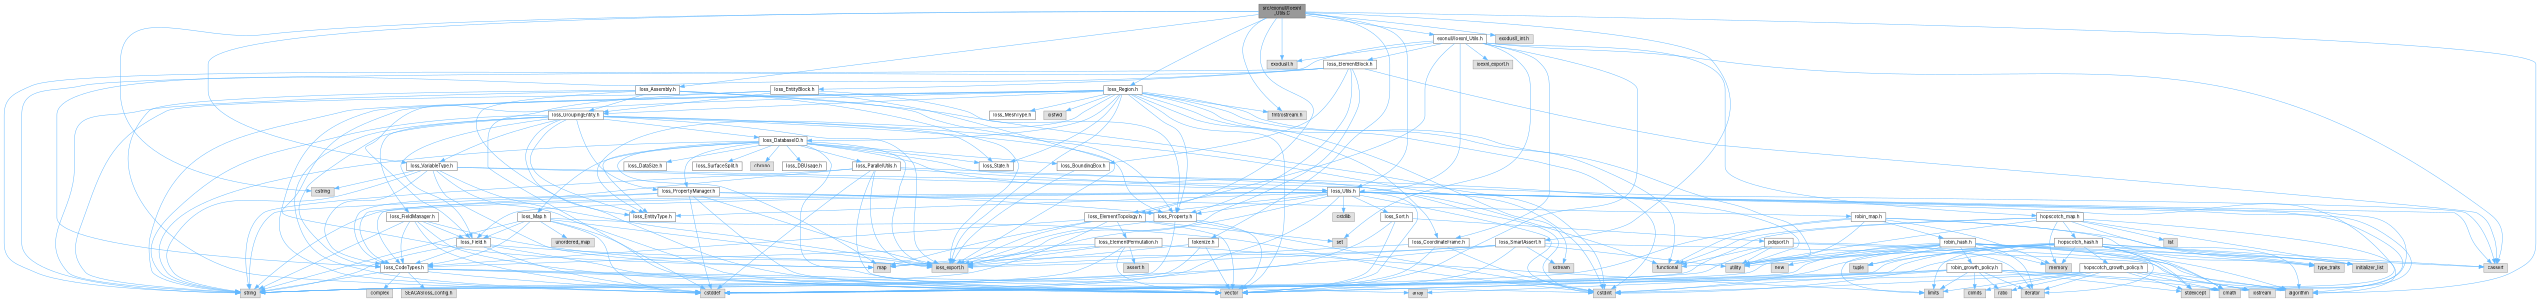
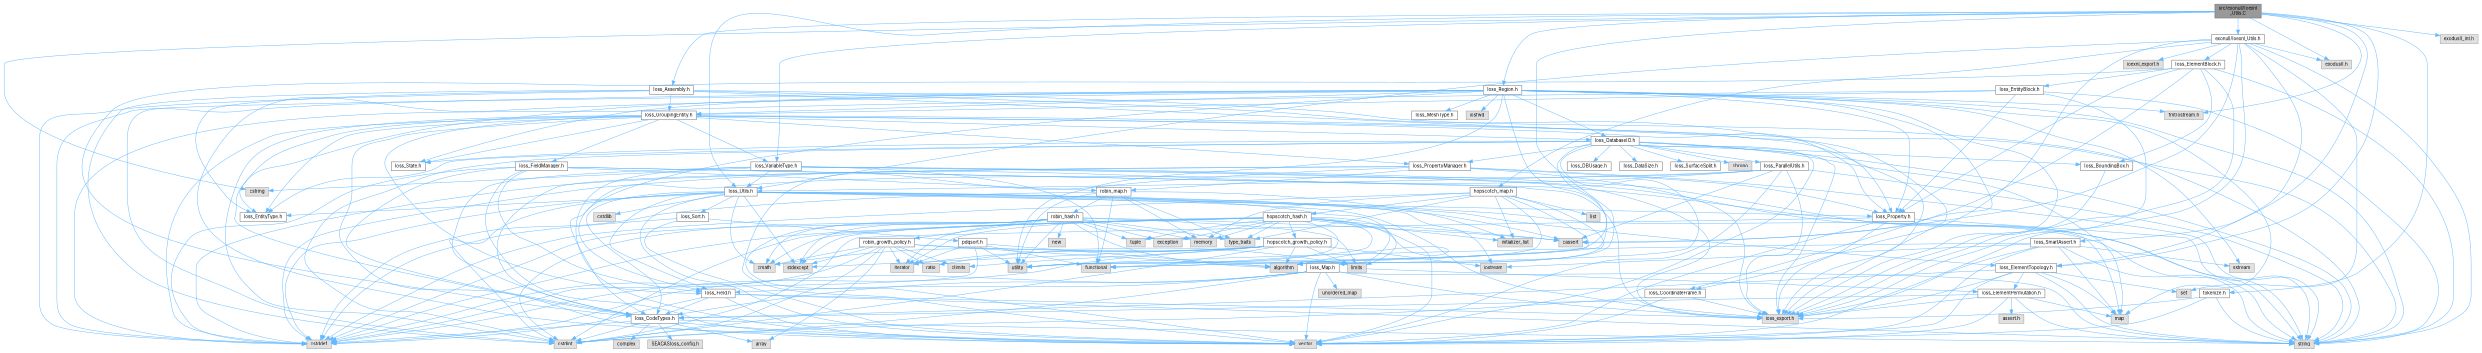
none -> (895, 182)
none -> (1168, 243)
(1541, 272) -> (1655, 280)
